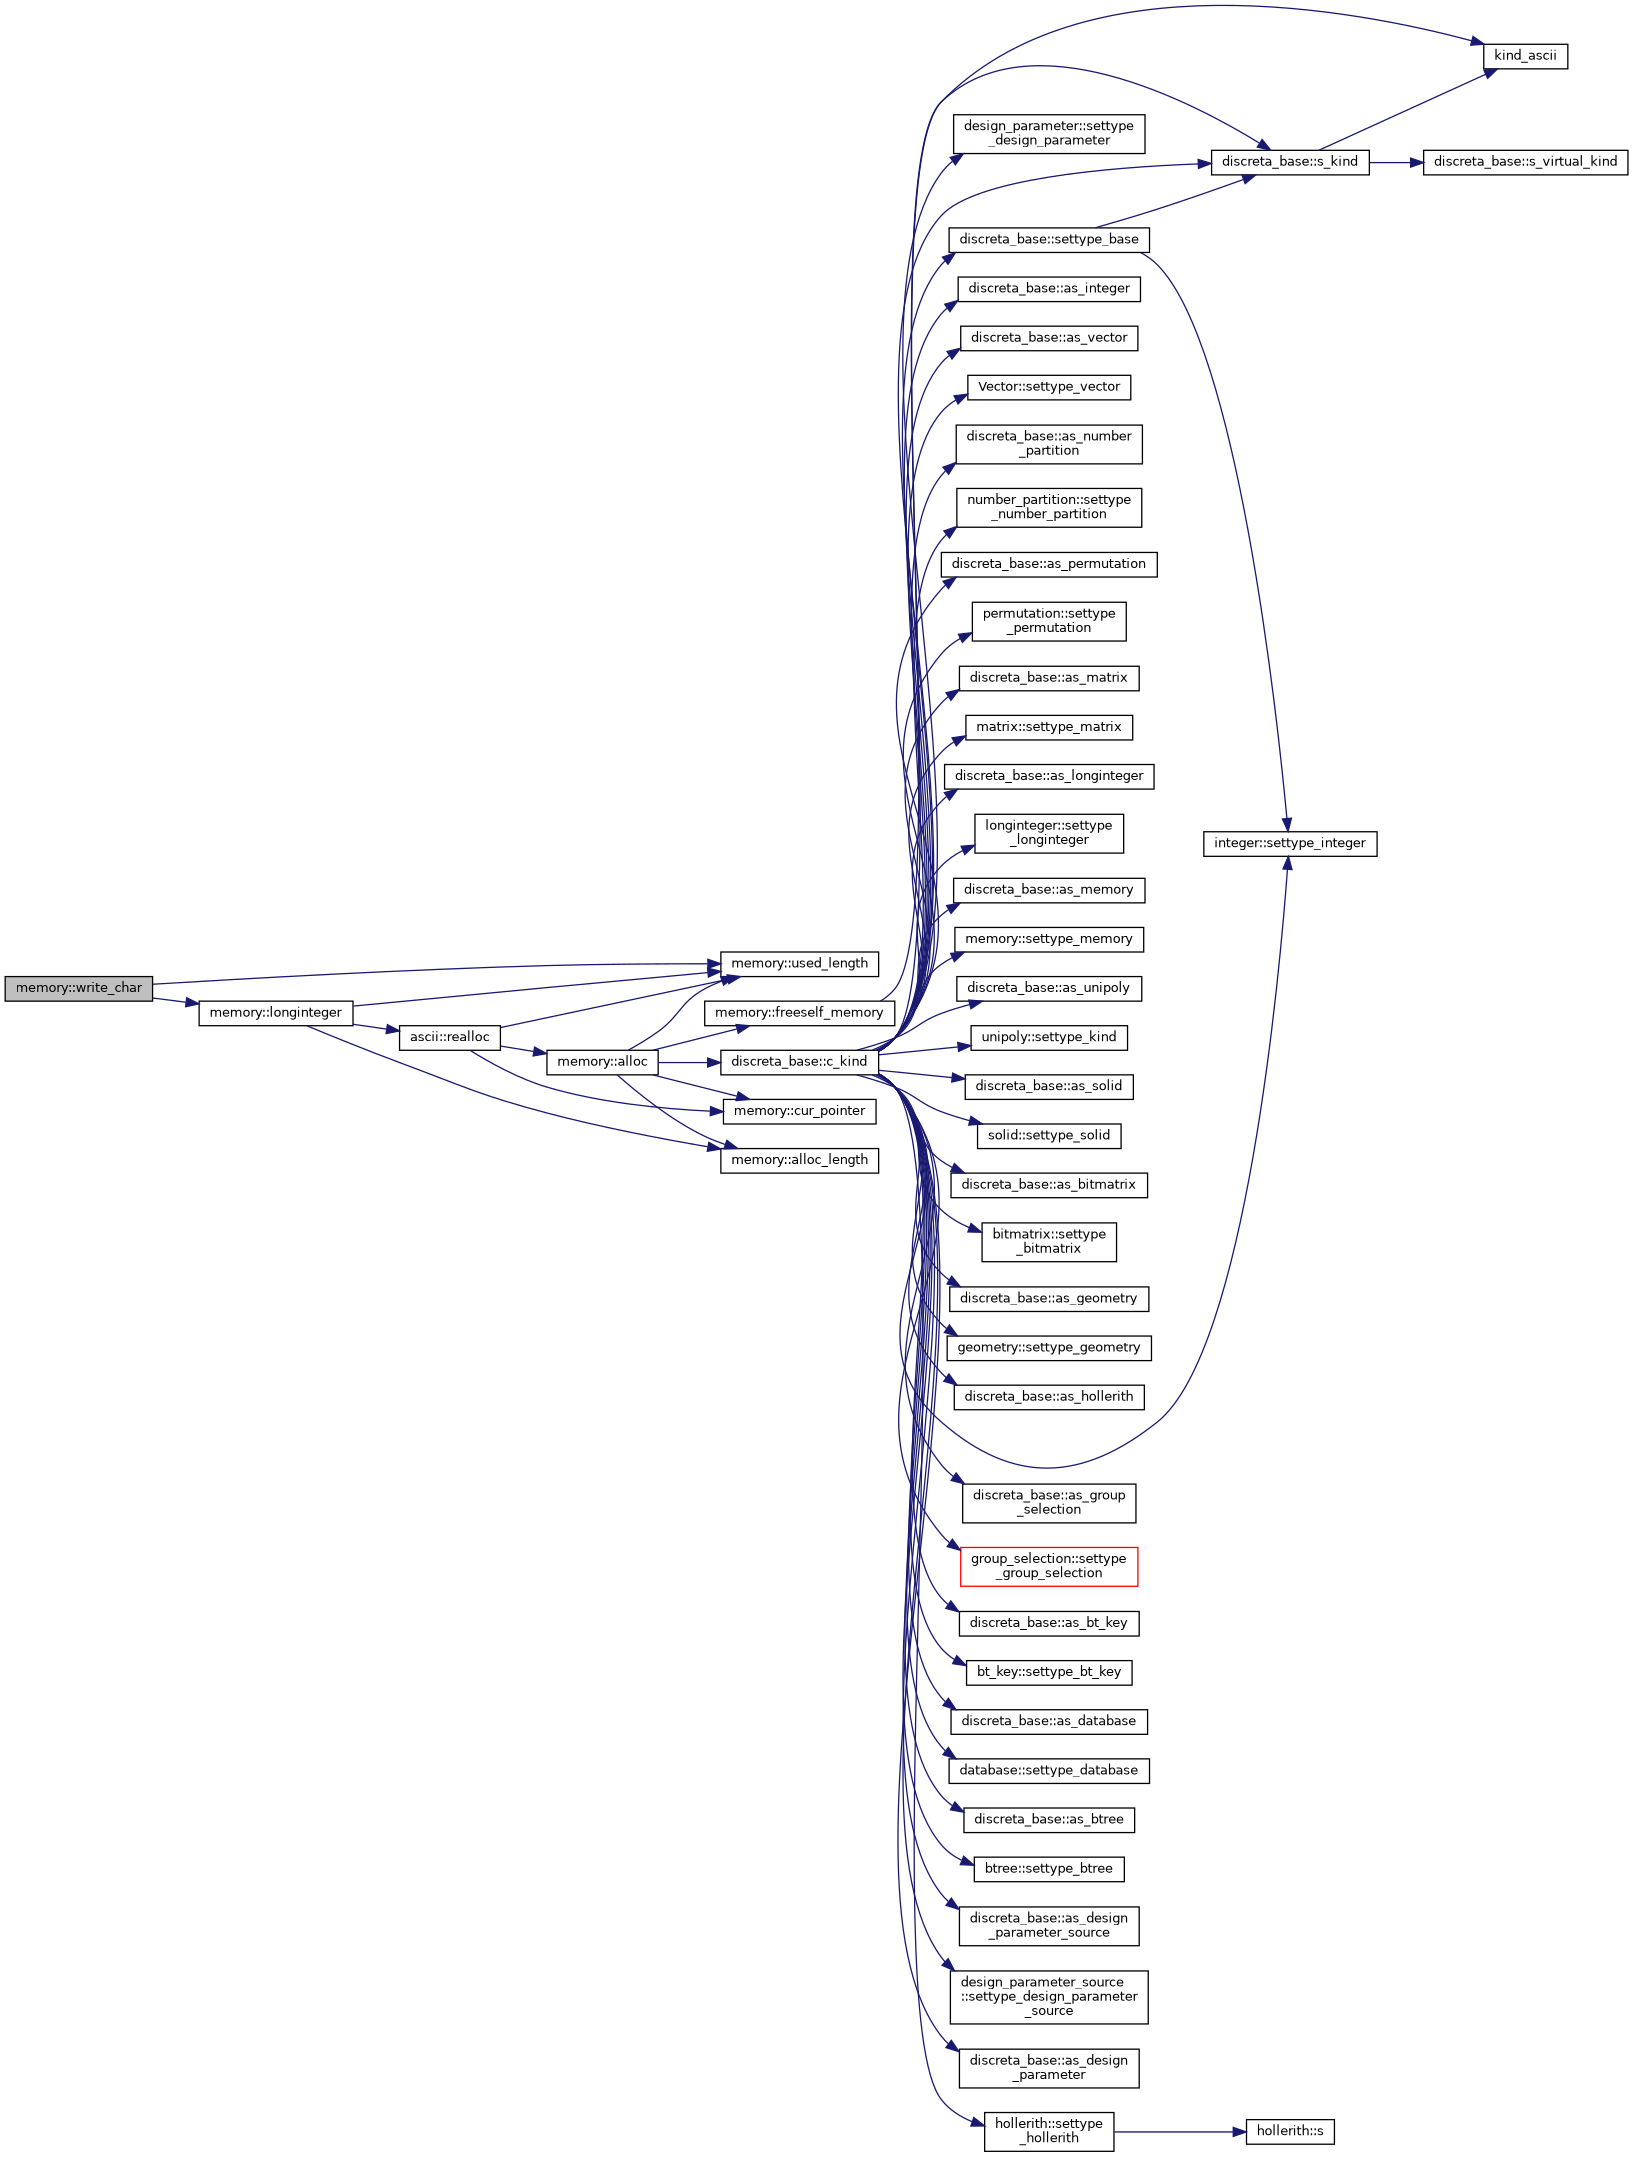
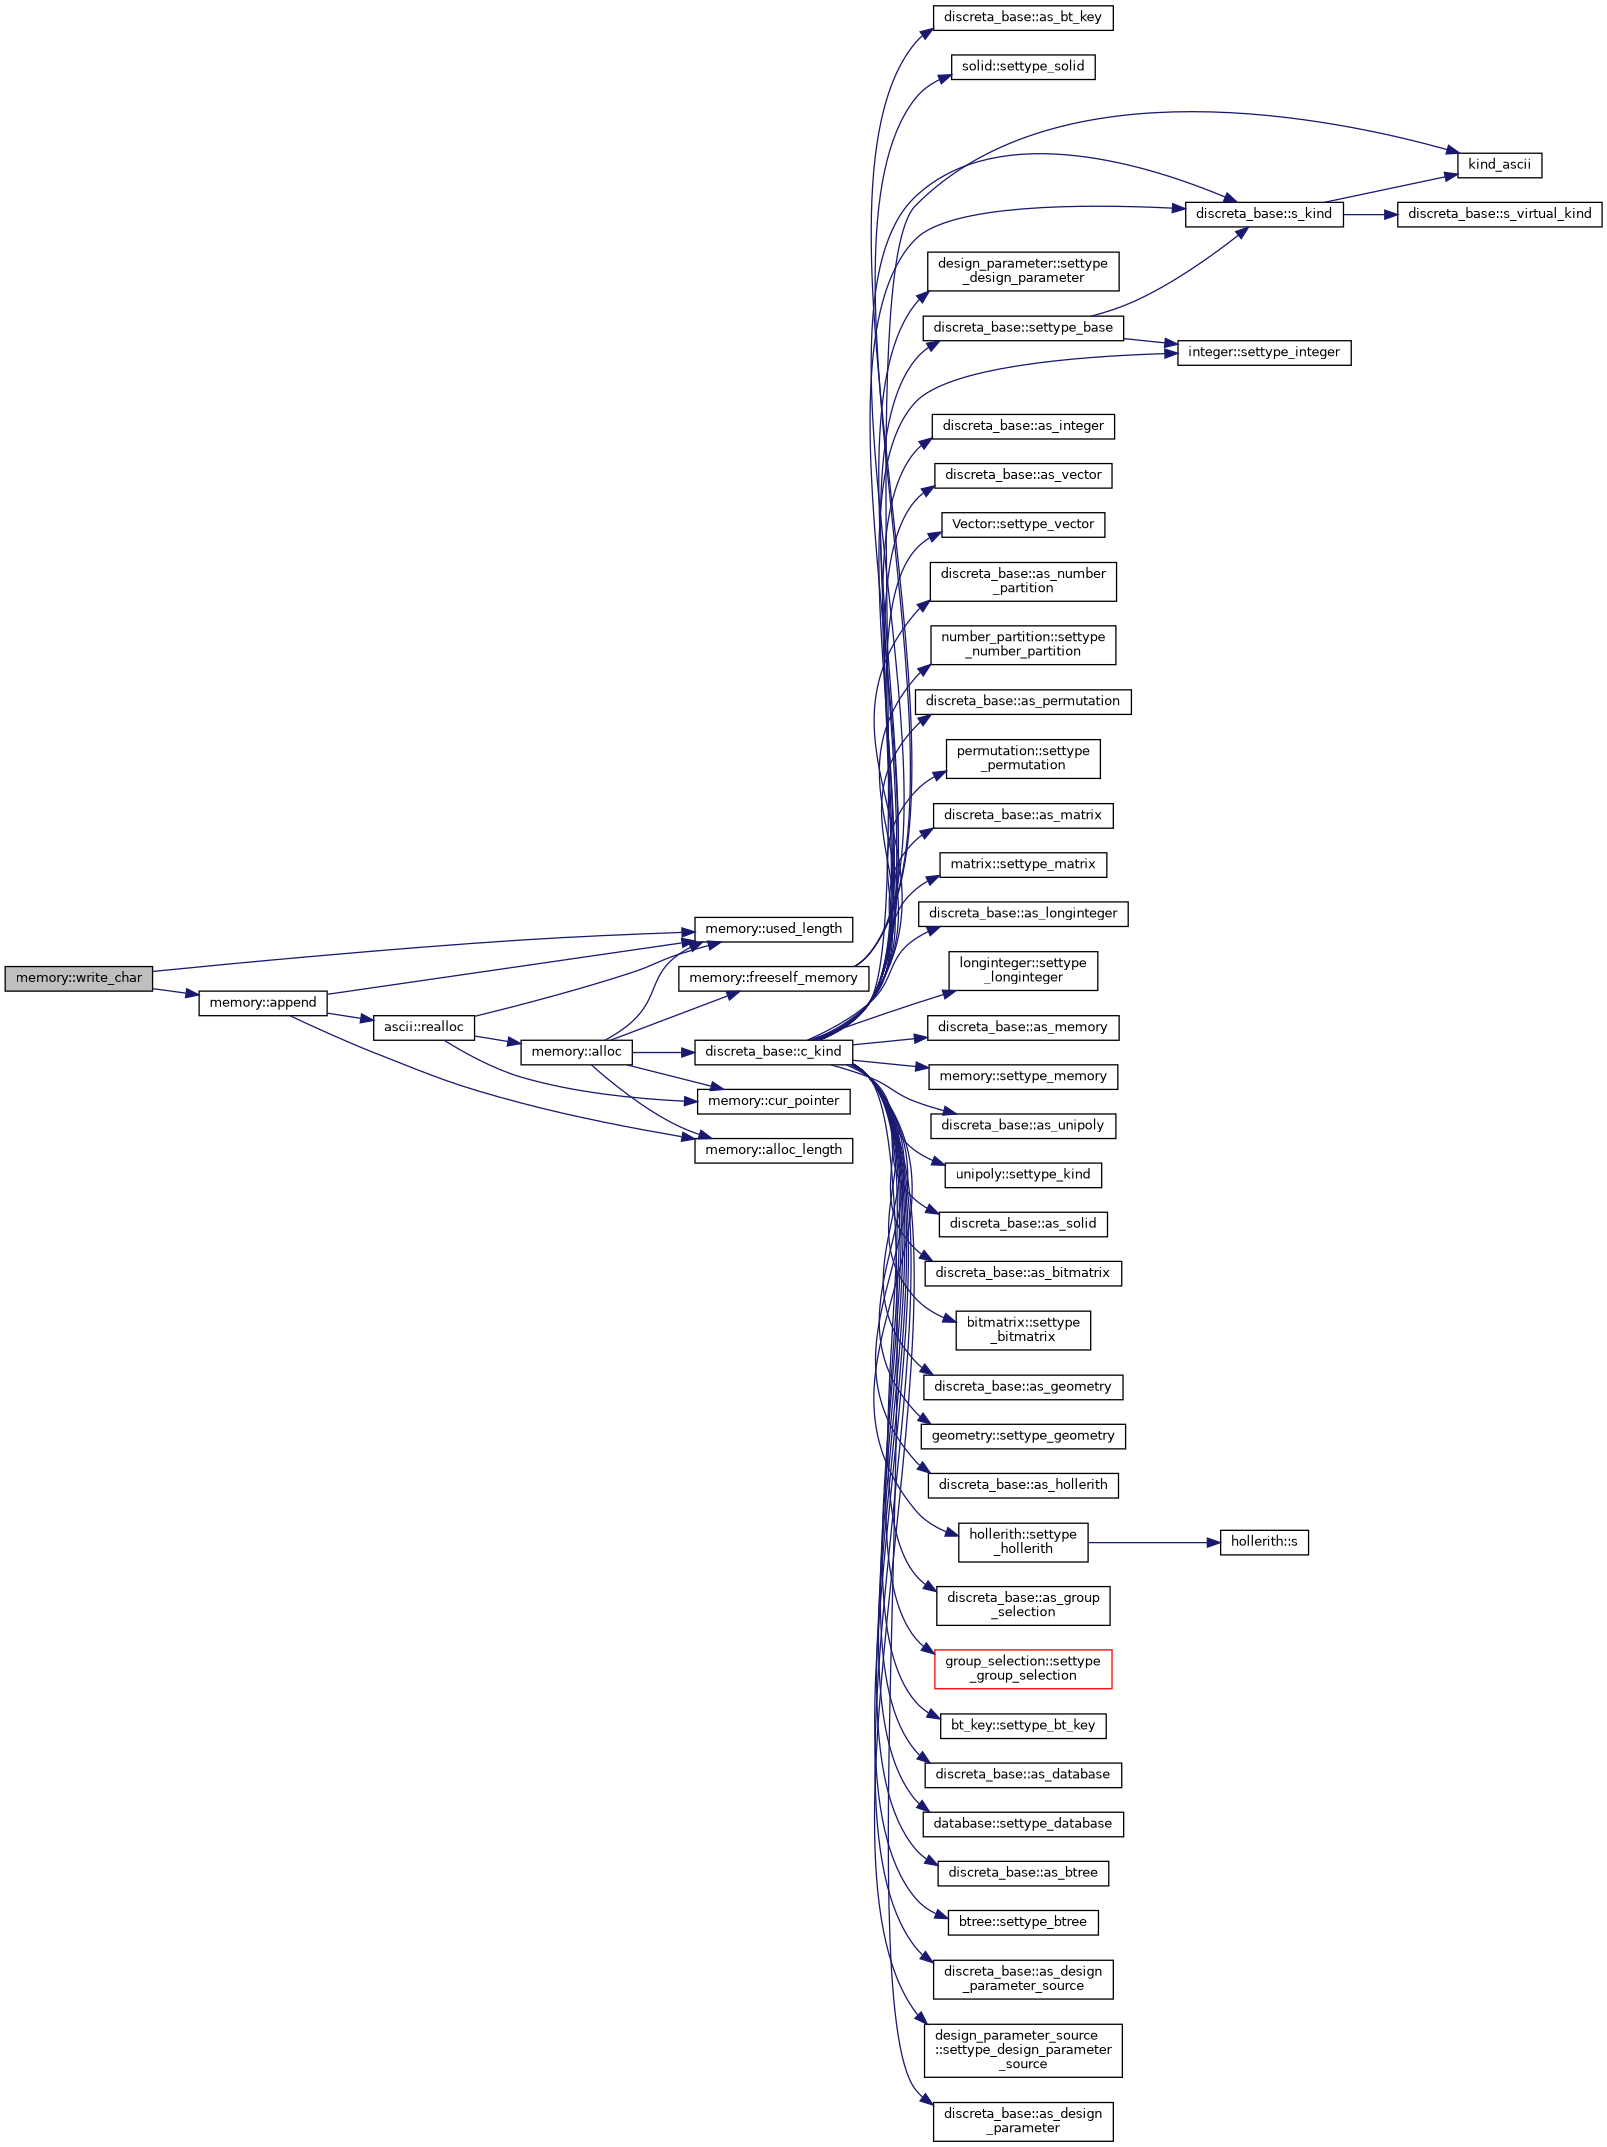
(276, 1013) -> (263, 1003)
(916, 1098) -> (892, 521)
(918, 1337) -> (892, 503)
